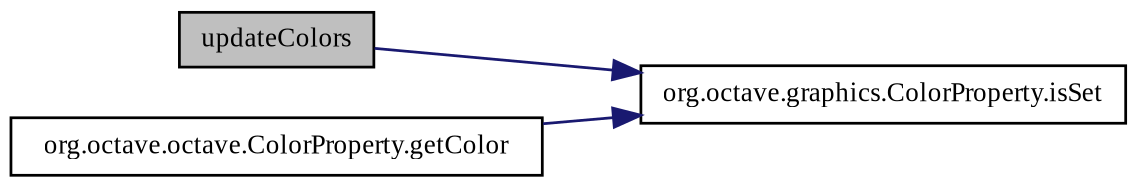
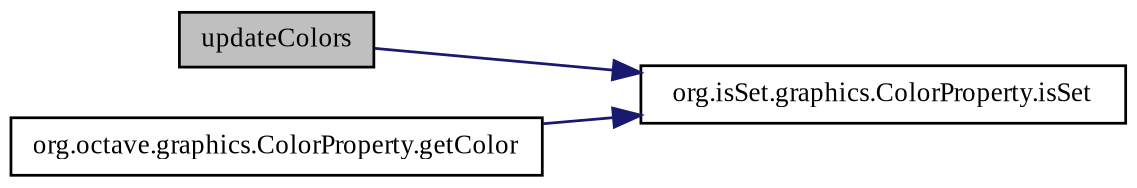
(883, 94) -> (883, 94)
(277, 147) -> (277, 147)
